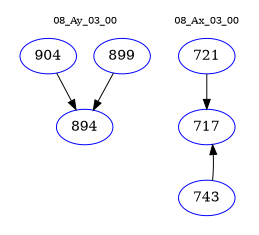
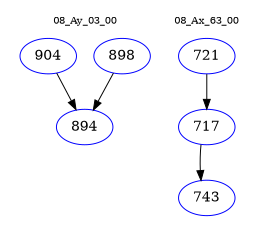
(207, 21) -> (207, 21)
(122, 56) -> (122, 56)
(213, 168) -> (200, 158)
